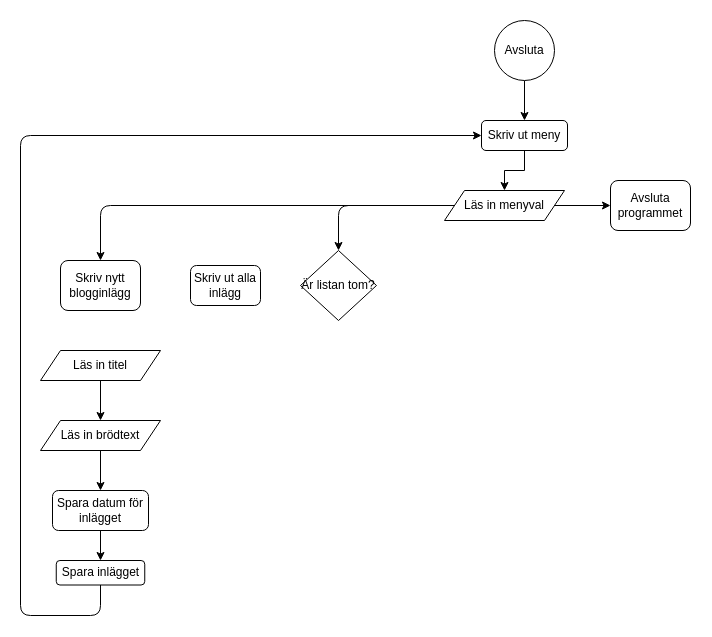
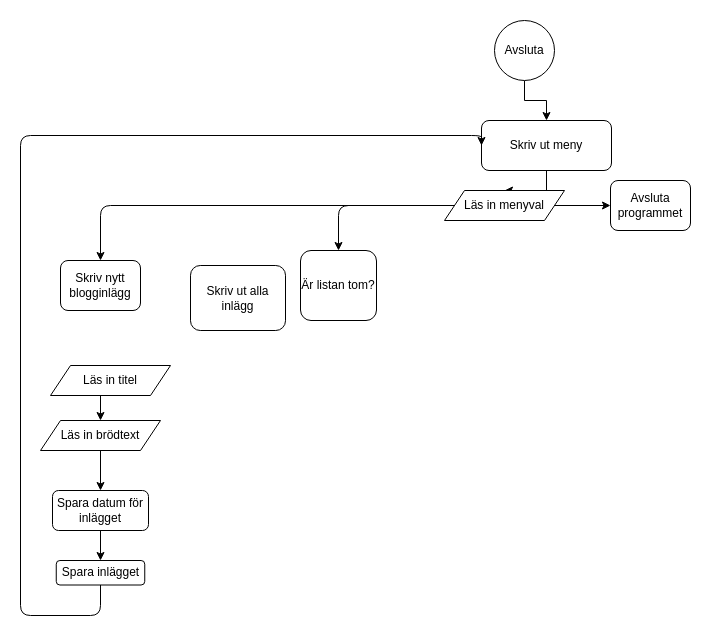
(525, 136) -> (547, 146)
(226, 286) -> (238, 298)
(339, 286) -> (339, 286)
(101, 366) -> (111, 381)
